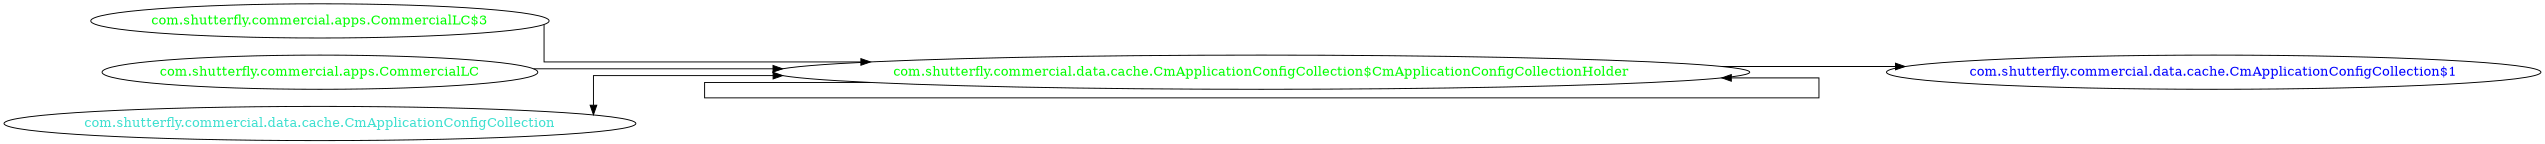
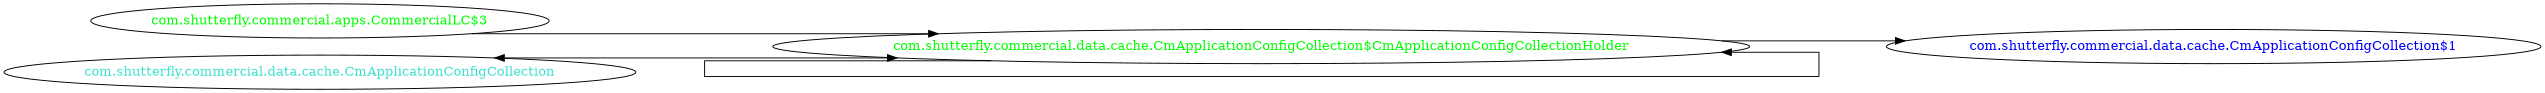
(320, 72) -> none
